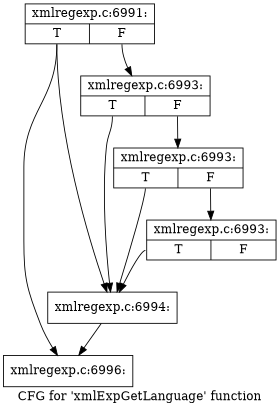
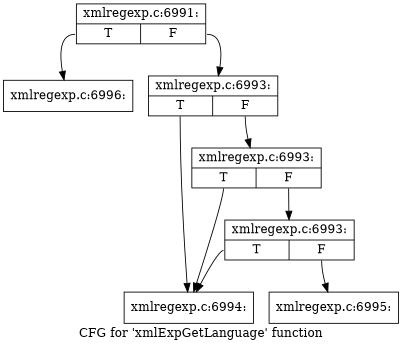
(72, 166) -> none
none -> (334, 308)
(93, 336) -> none
